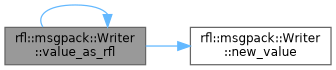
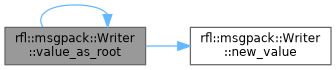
(75, 46) -> (75, 46)
